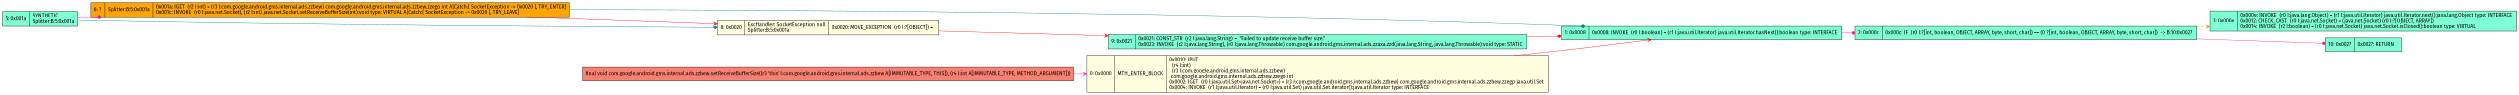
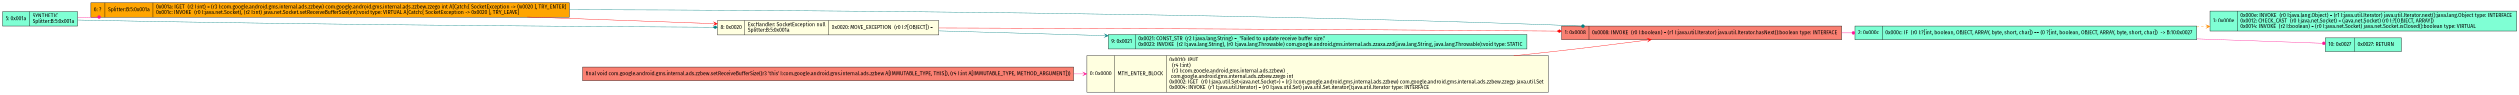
(1022, 33) -> (1022, 33)
(1702, 33) -> (1702, 33)
(1542, 37) -> (1248, 29)
